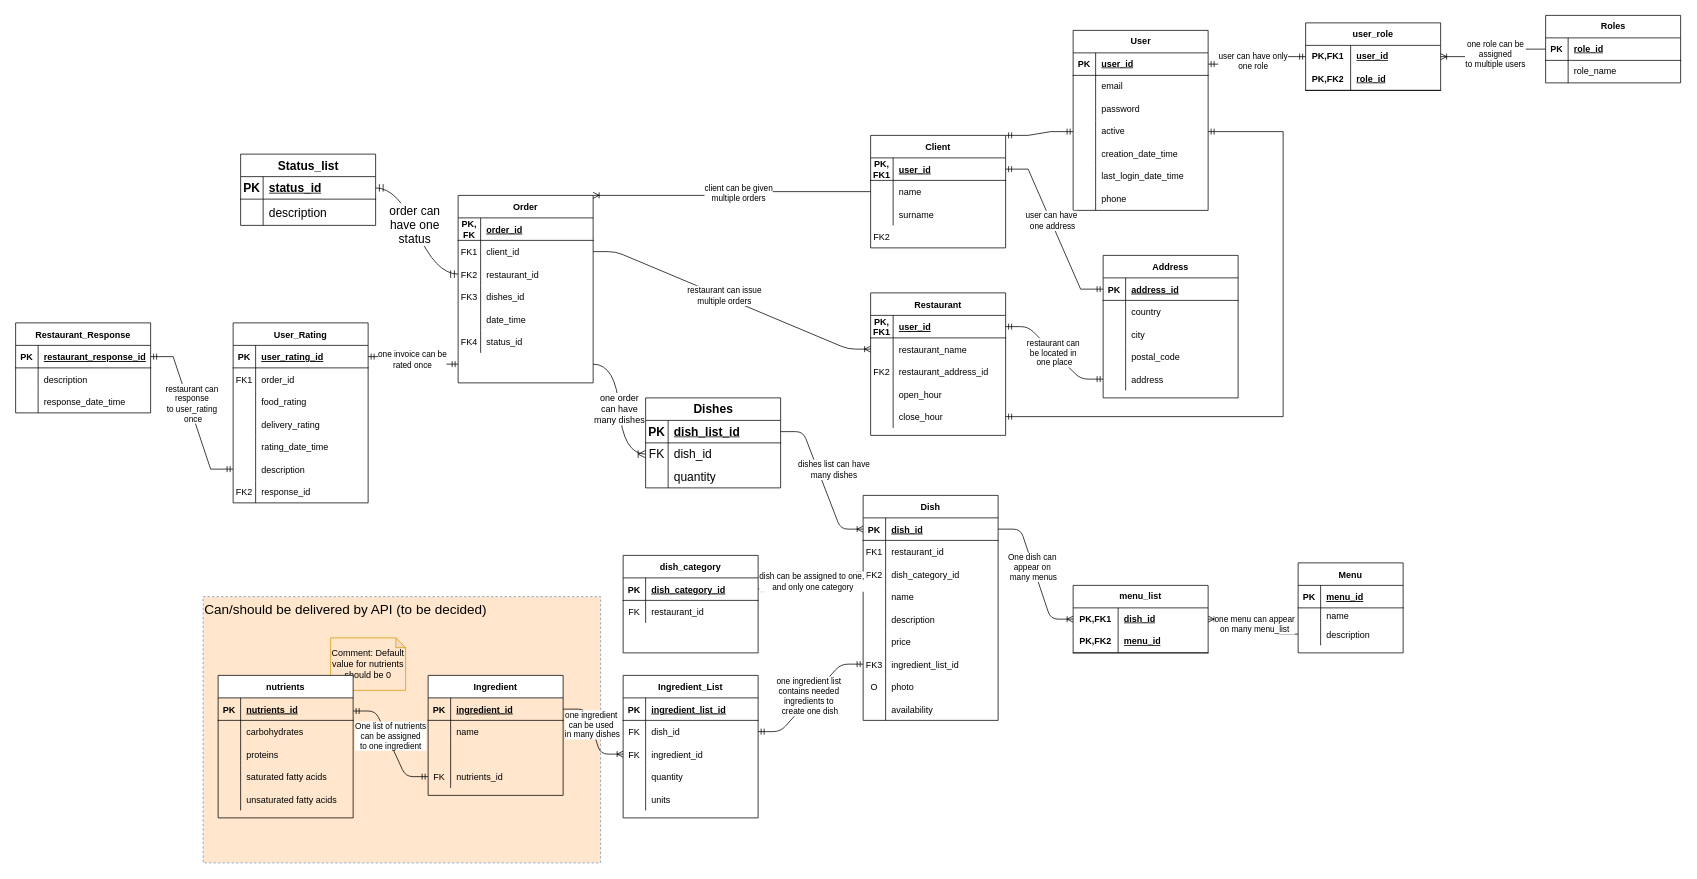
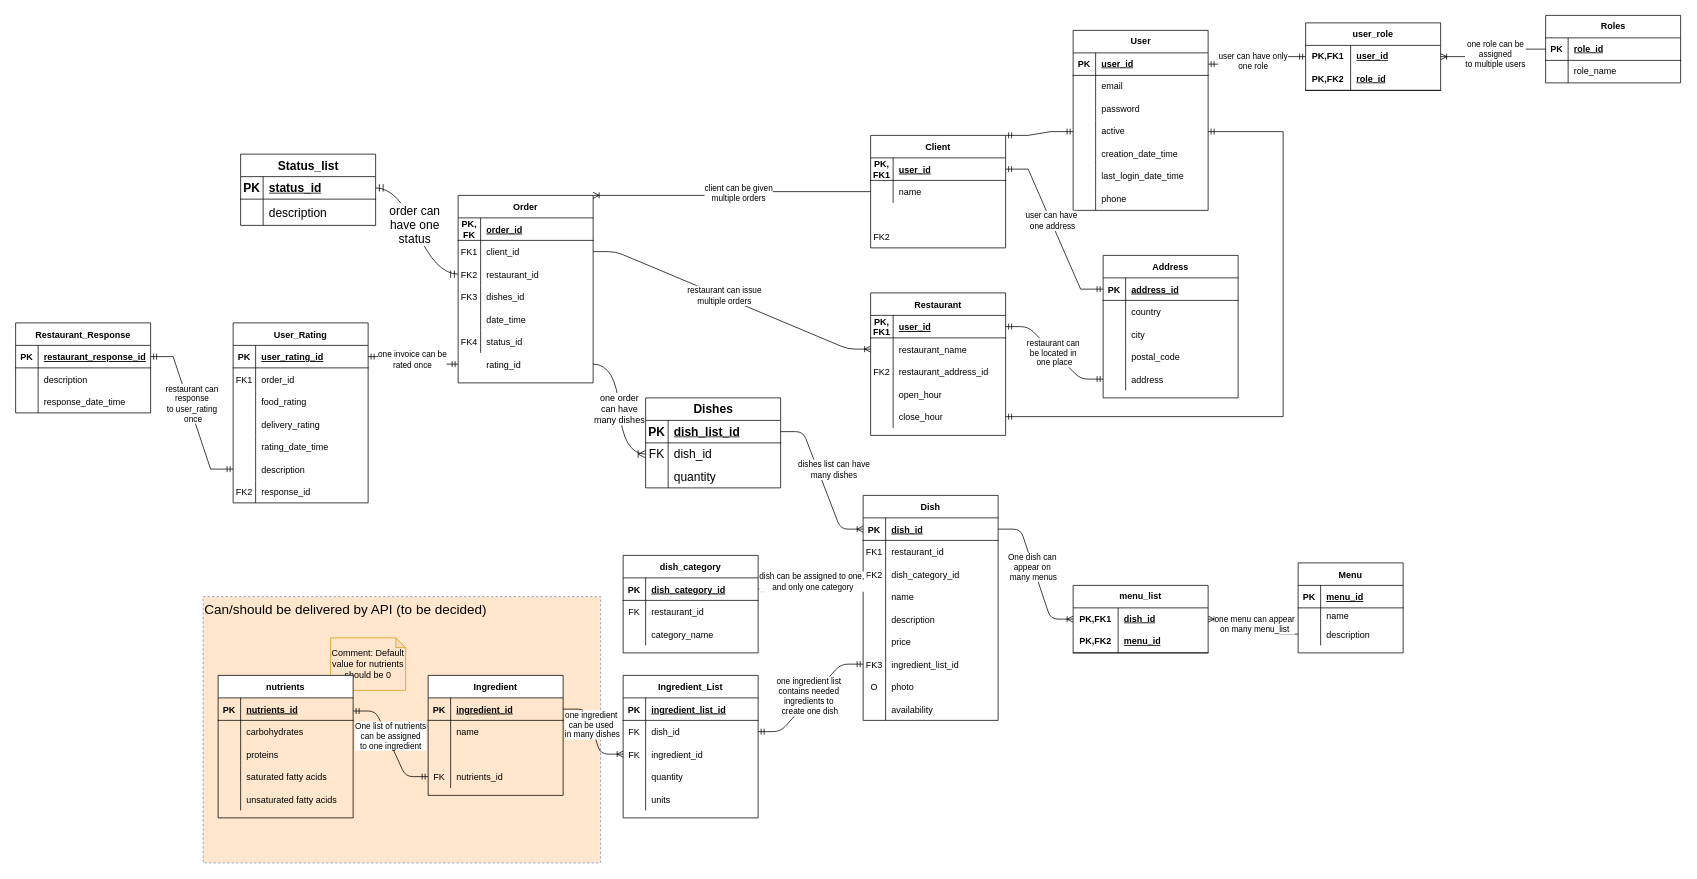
(949, 214) -> none
none -> (537, 364)
none -> (702, 634)
